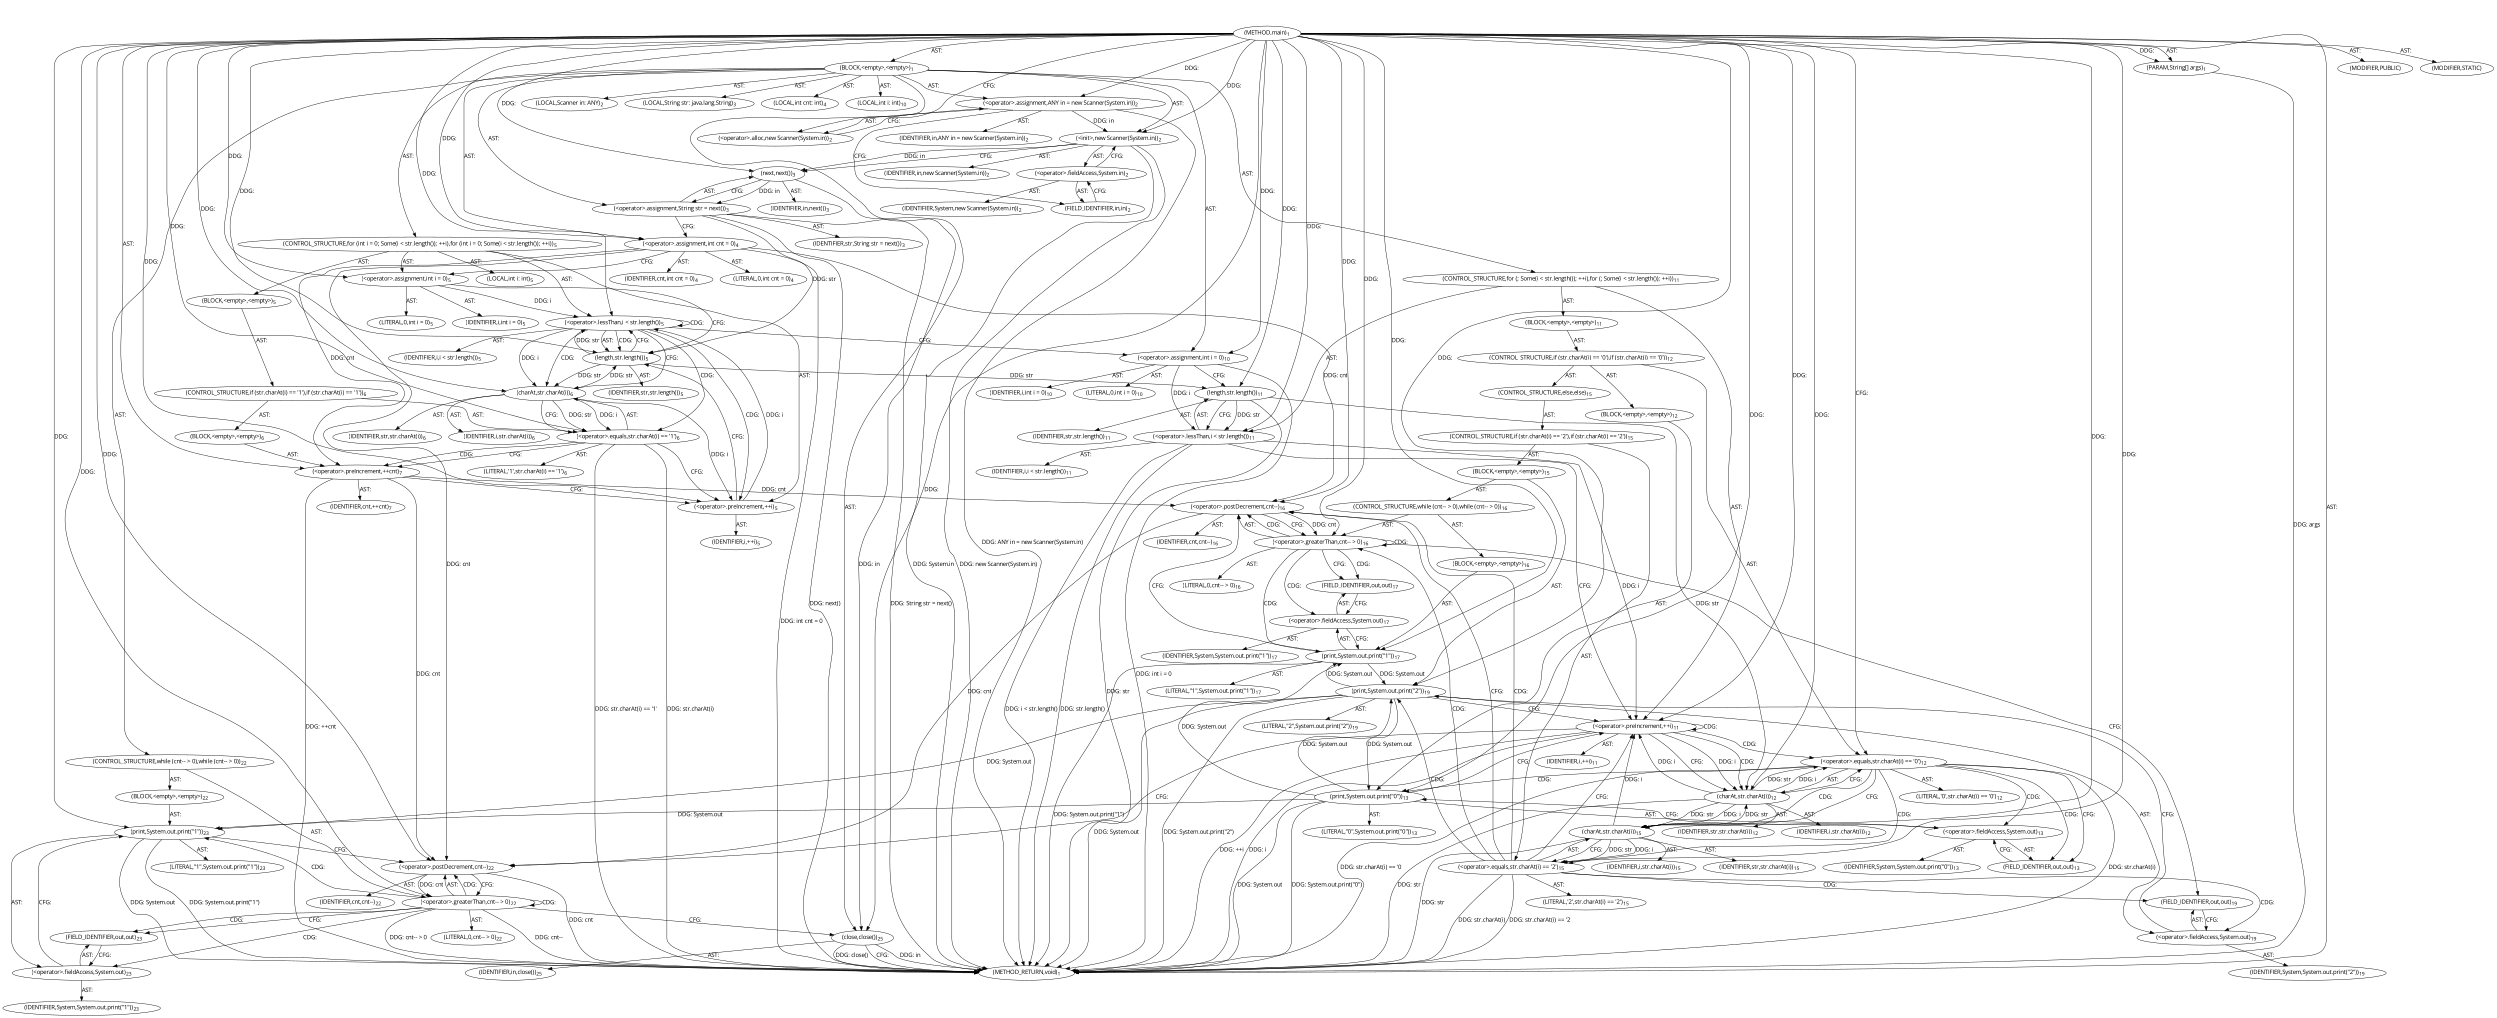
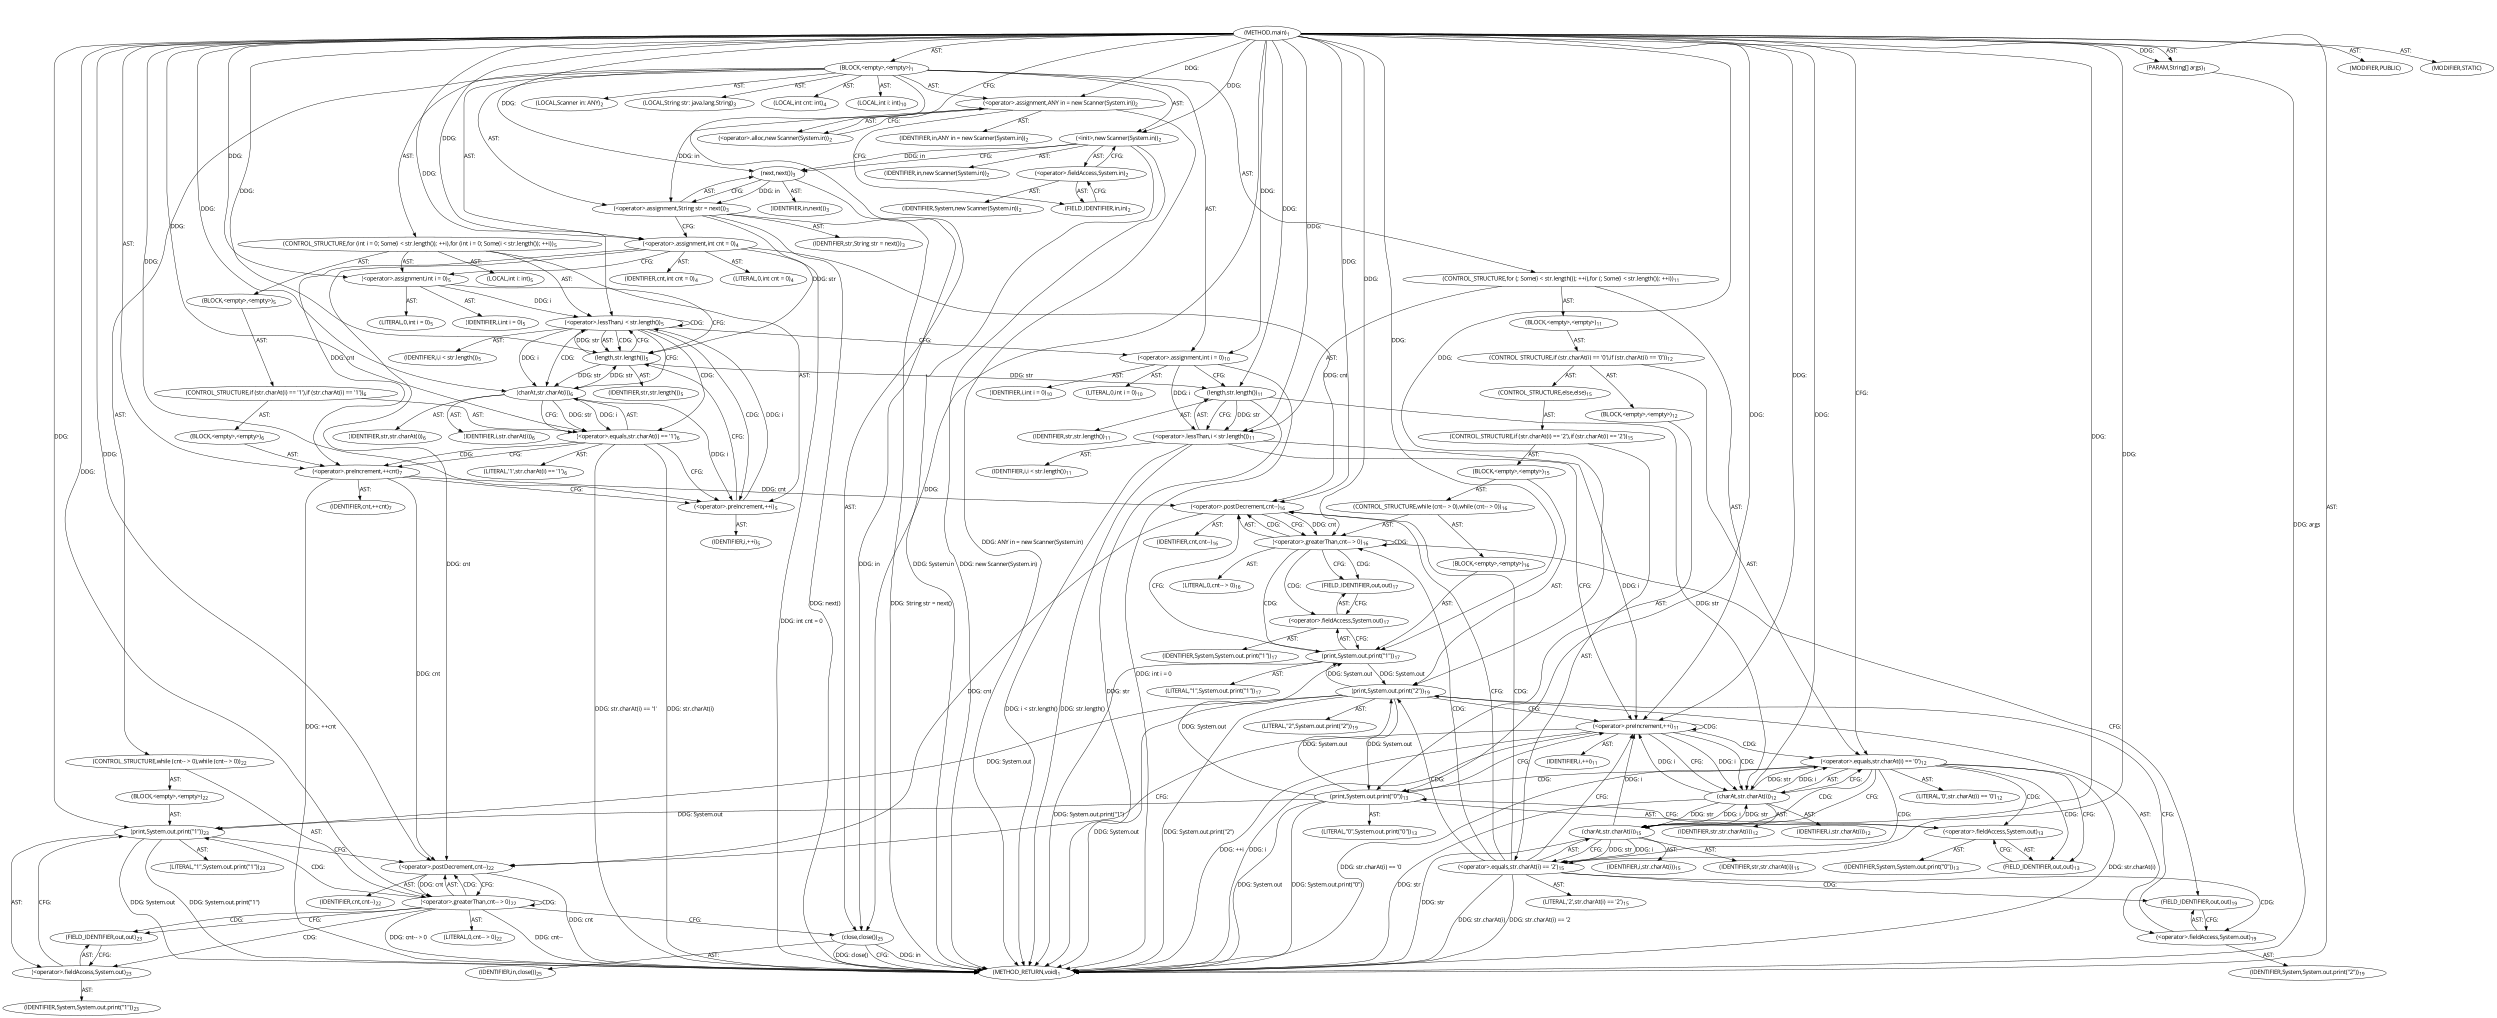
(1088, 120) -> (794, 121)
